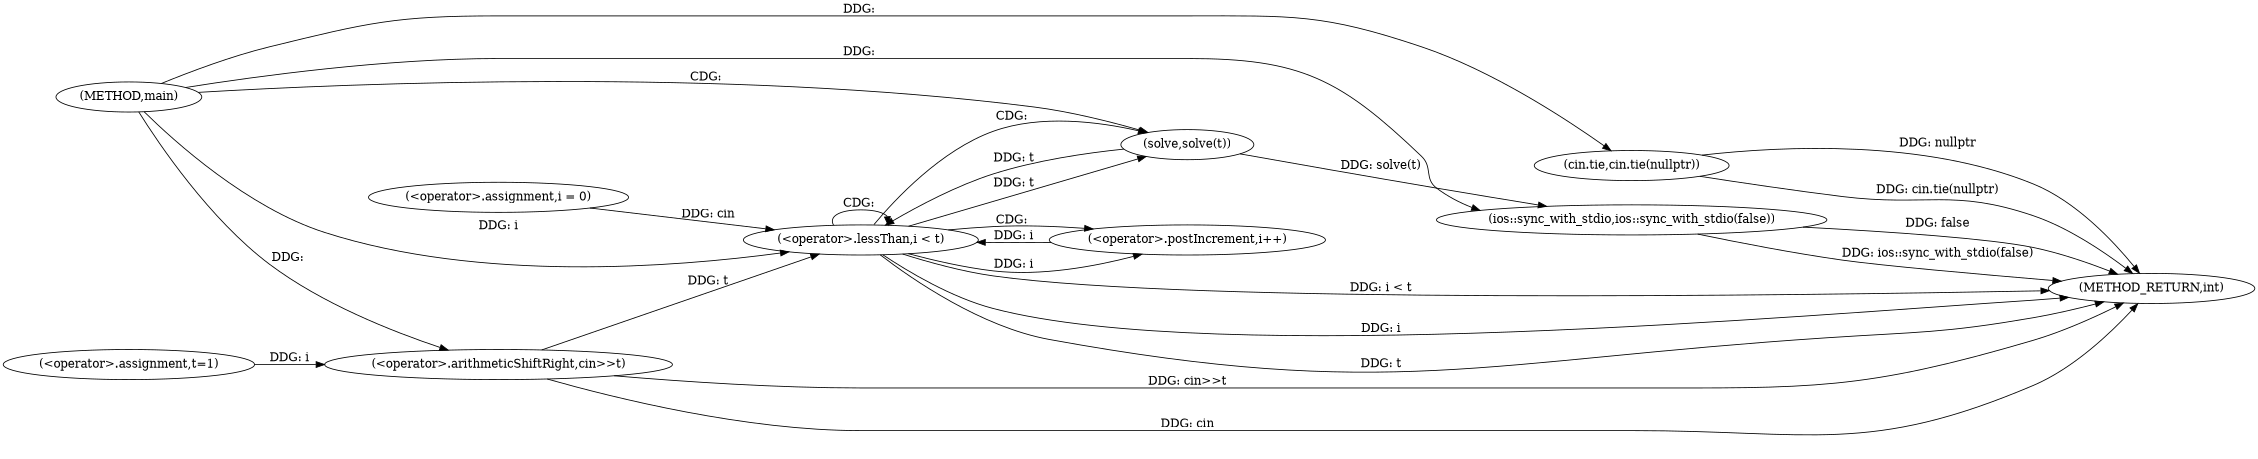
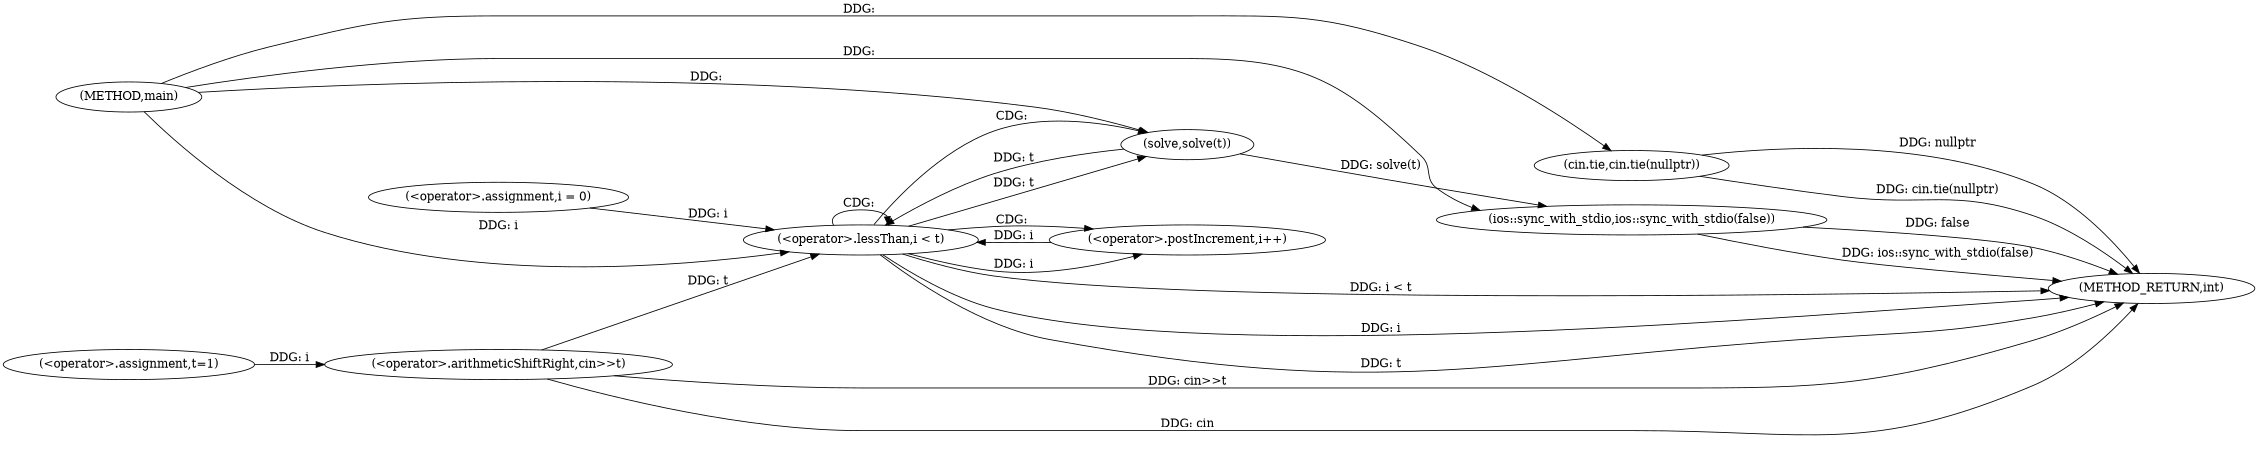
(708, 77) -> (708, 77)
(708, 214) -> (708, 214)
(265, 261) -> none
